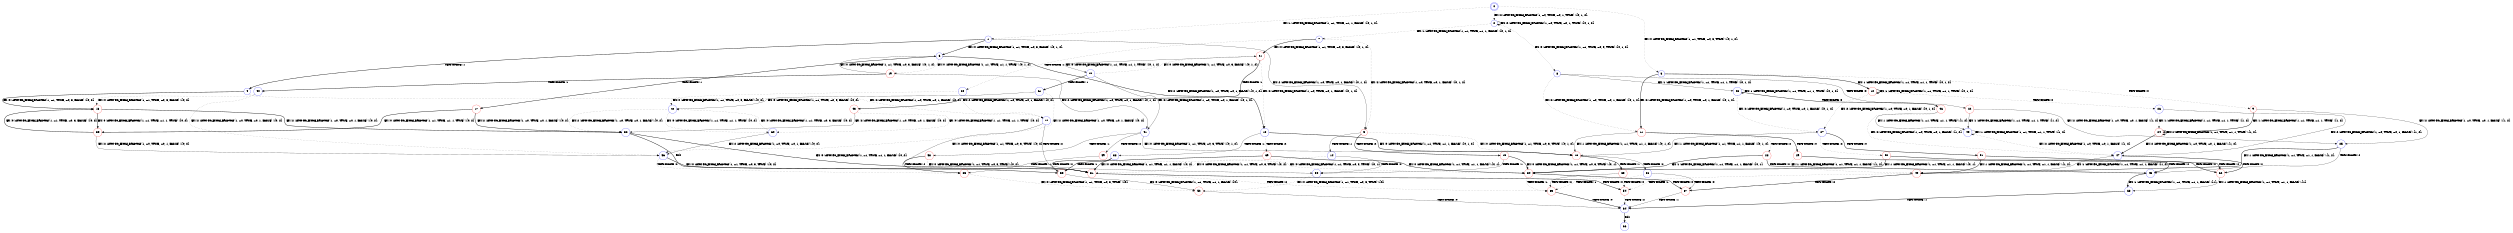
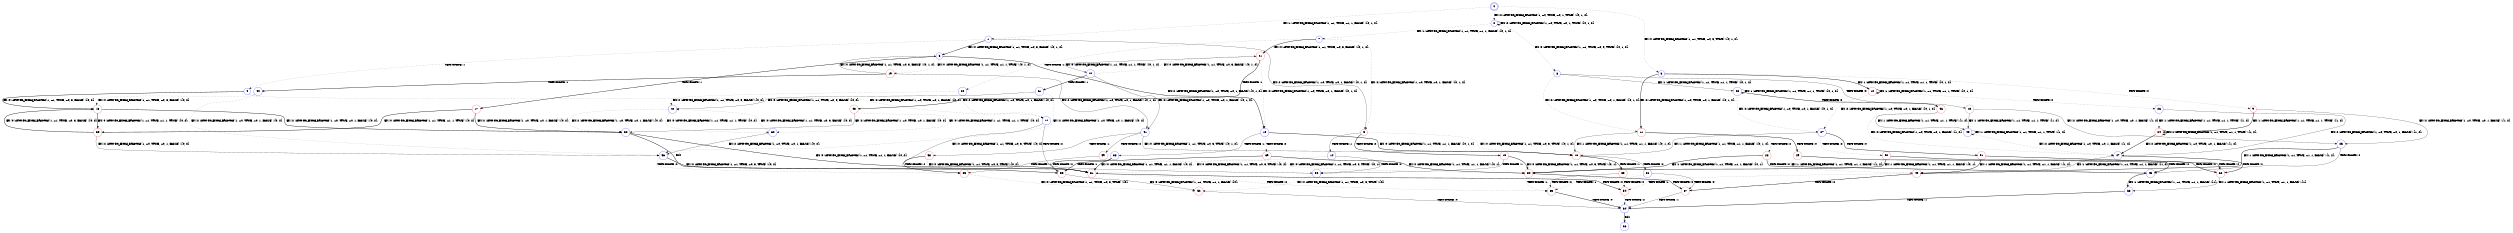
(617, 54) -> (617, 54)
